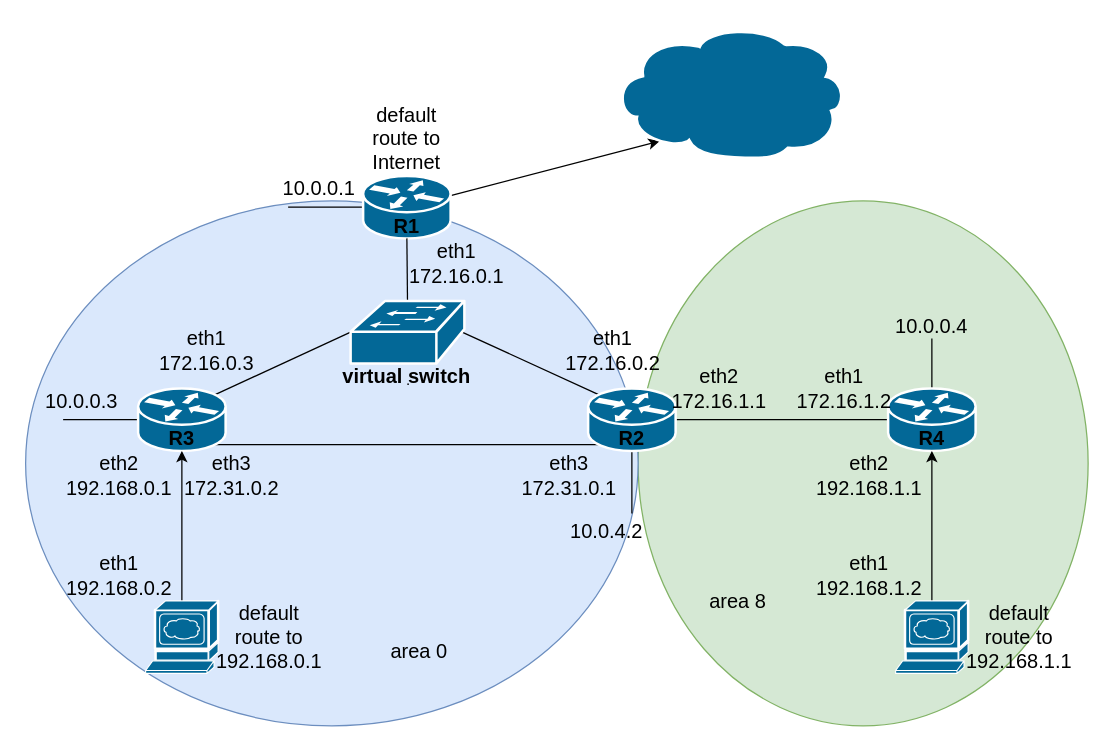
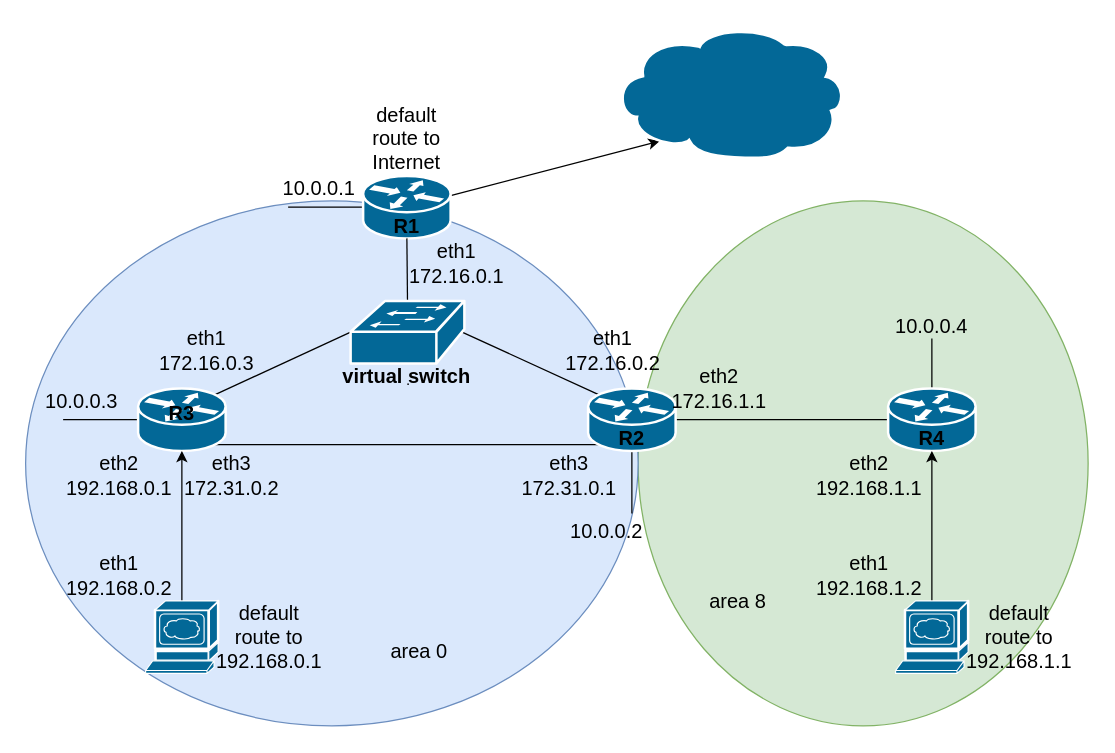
(844, 388) -> none
(182, 438) -> (182, 413)
(607, 531) -> (607, 531)
